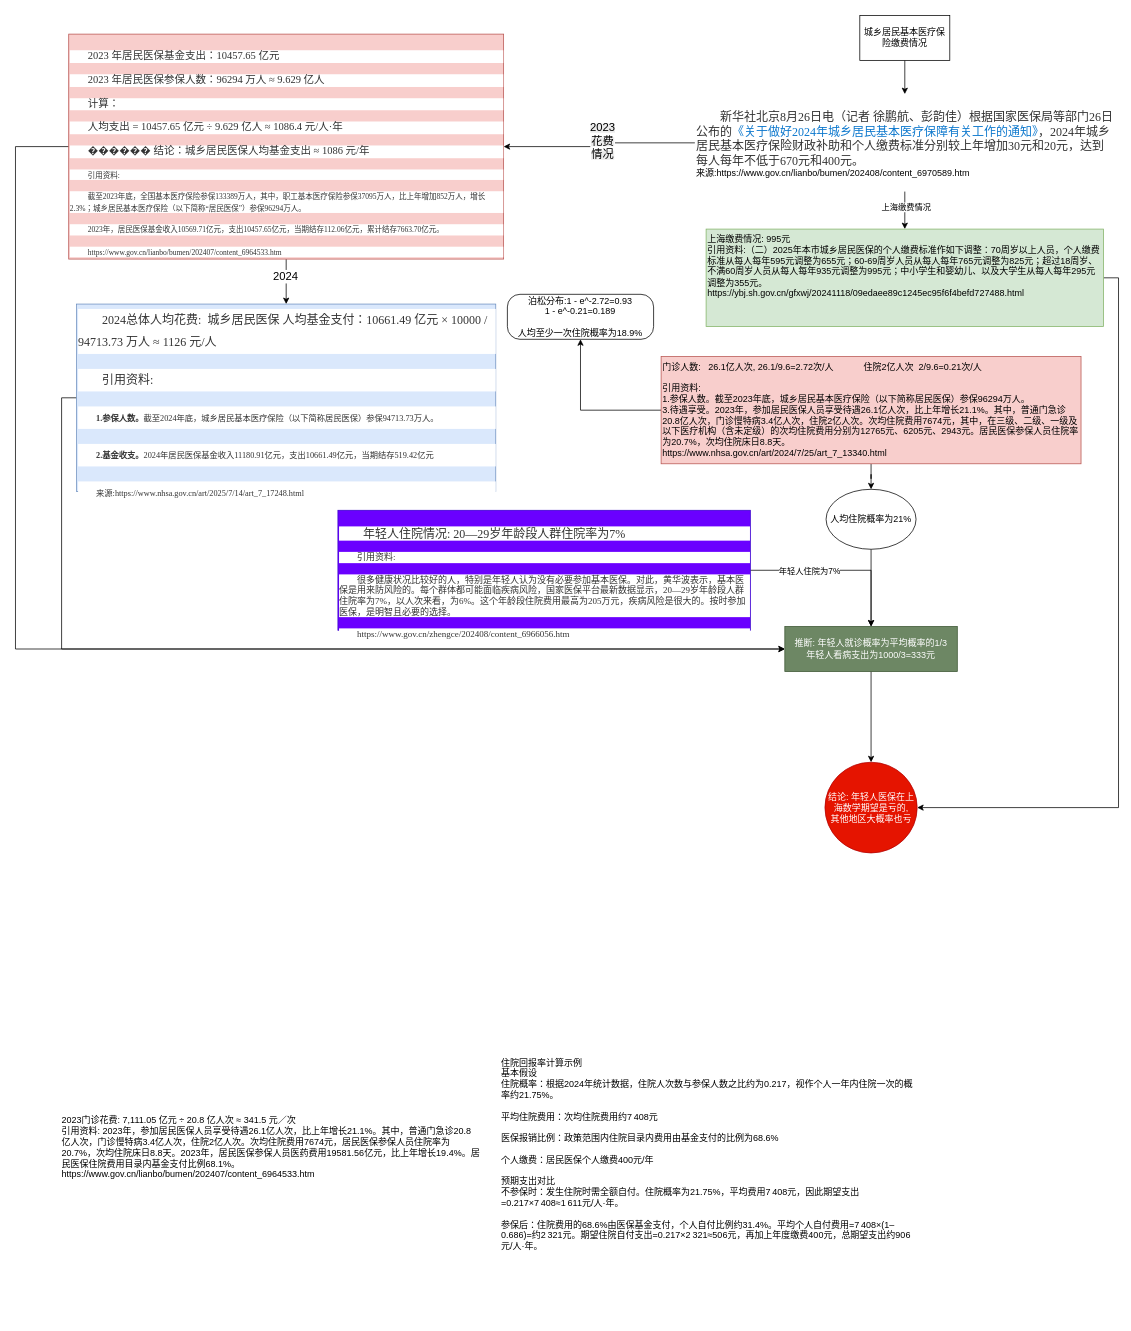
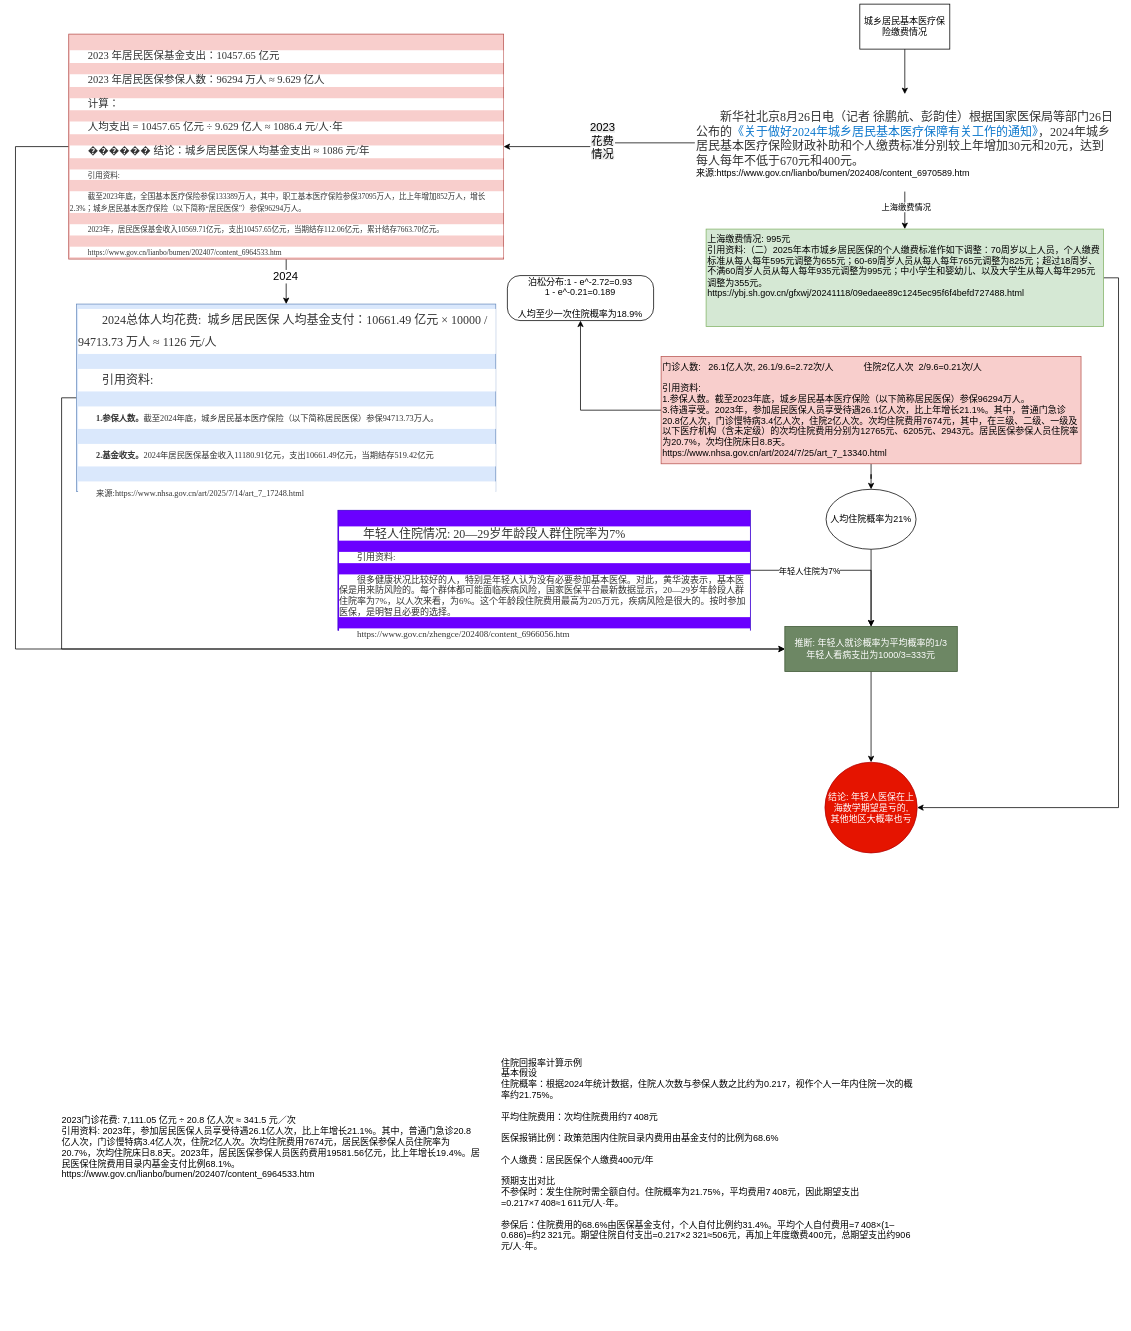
(905, 38) -> (905, 27)
(581, 317) -> (581, 298)
